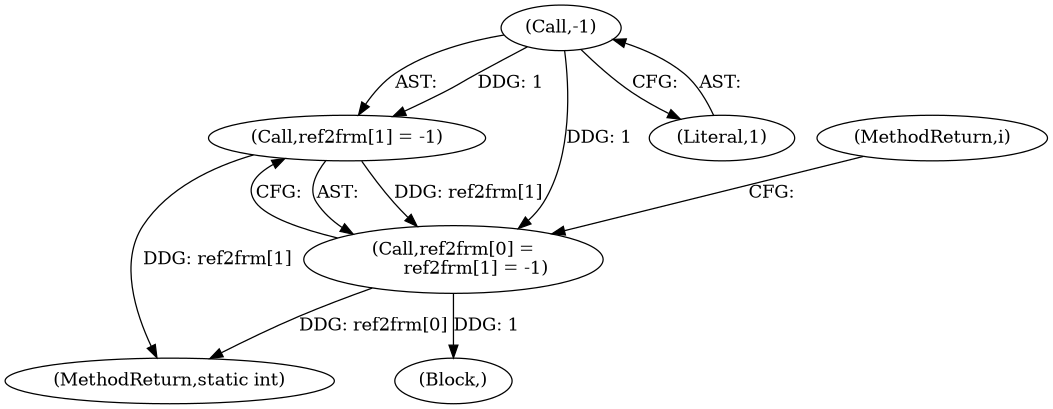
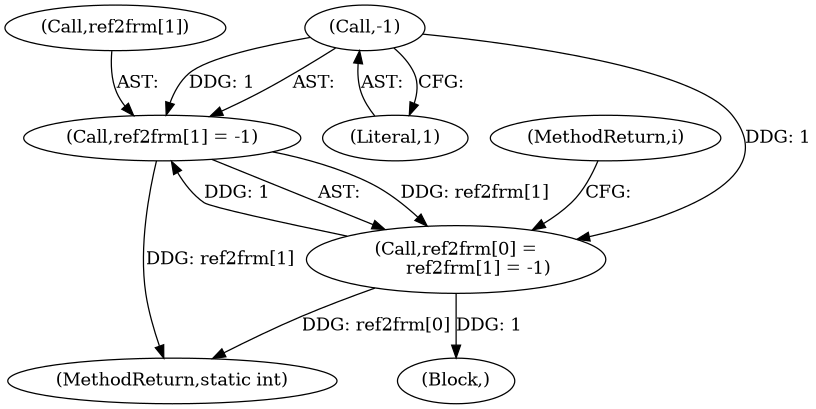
none -> (115, 28)
(282, 193) -> (237, 193)
